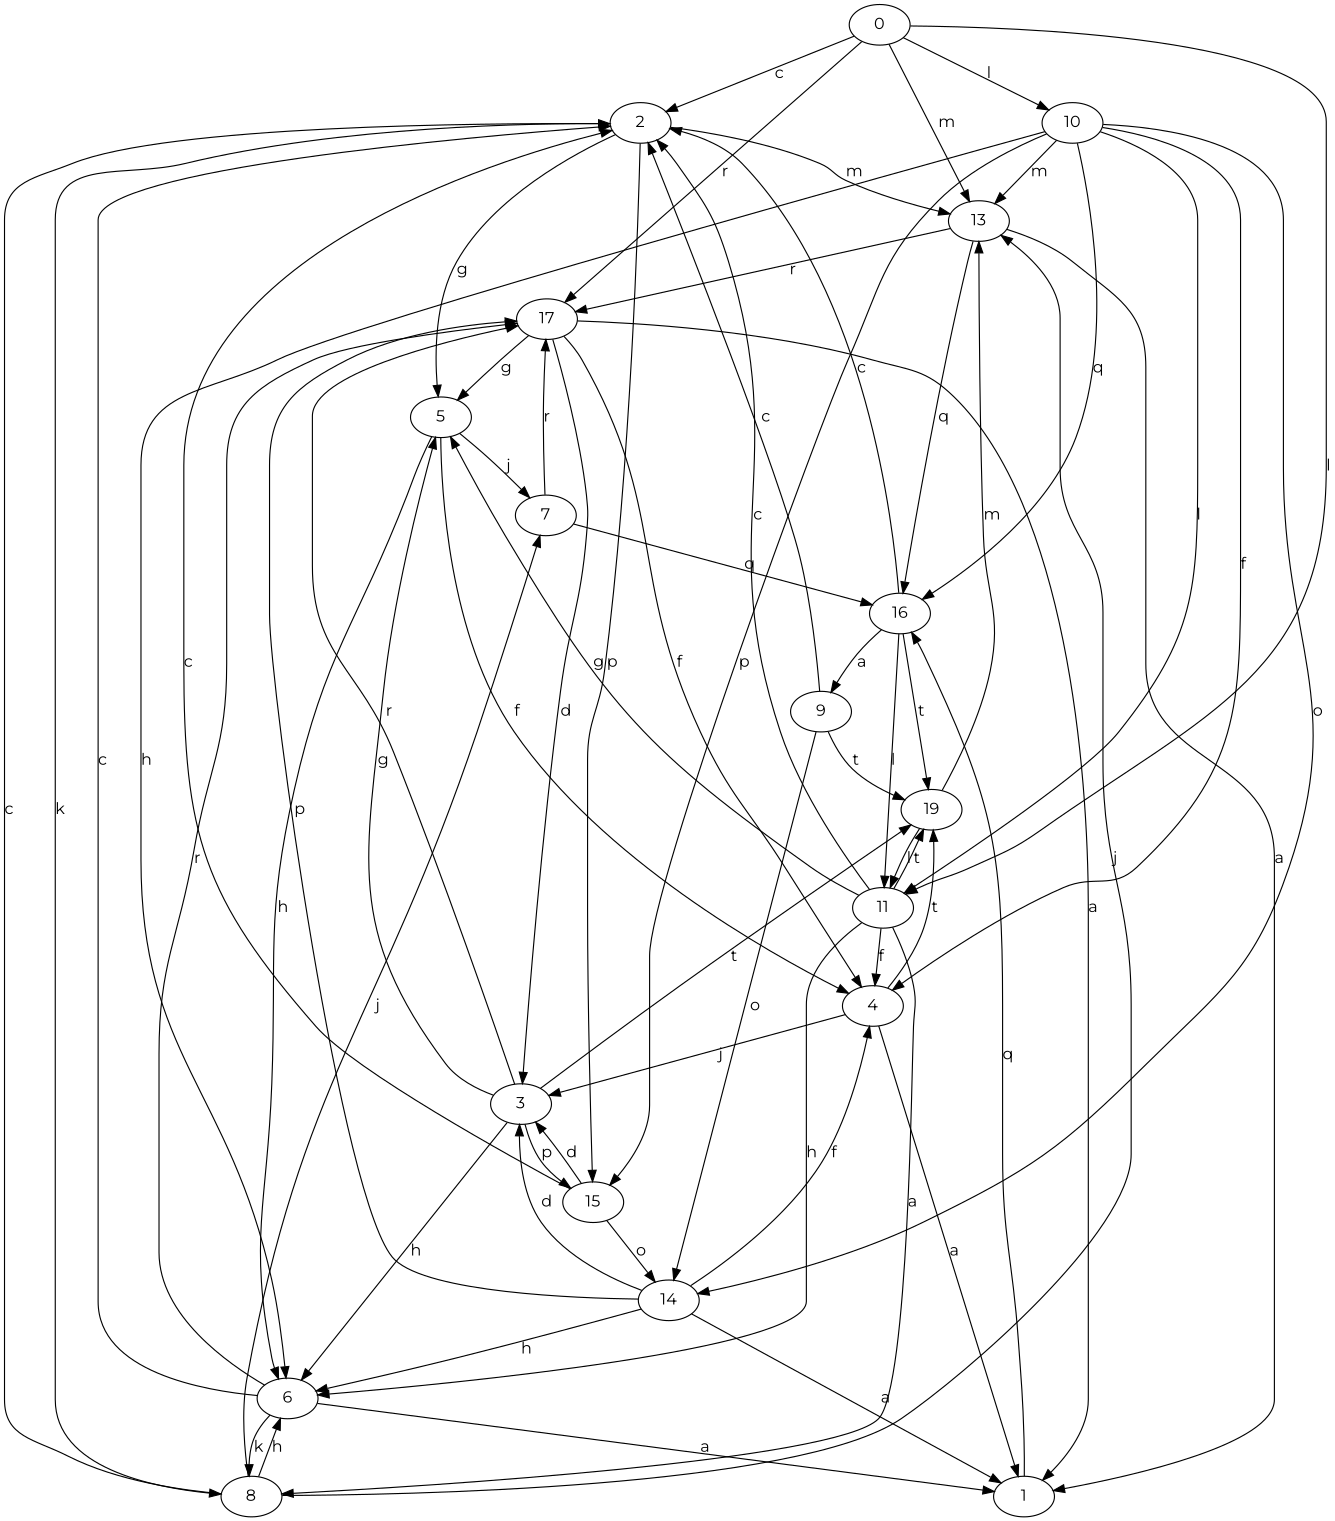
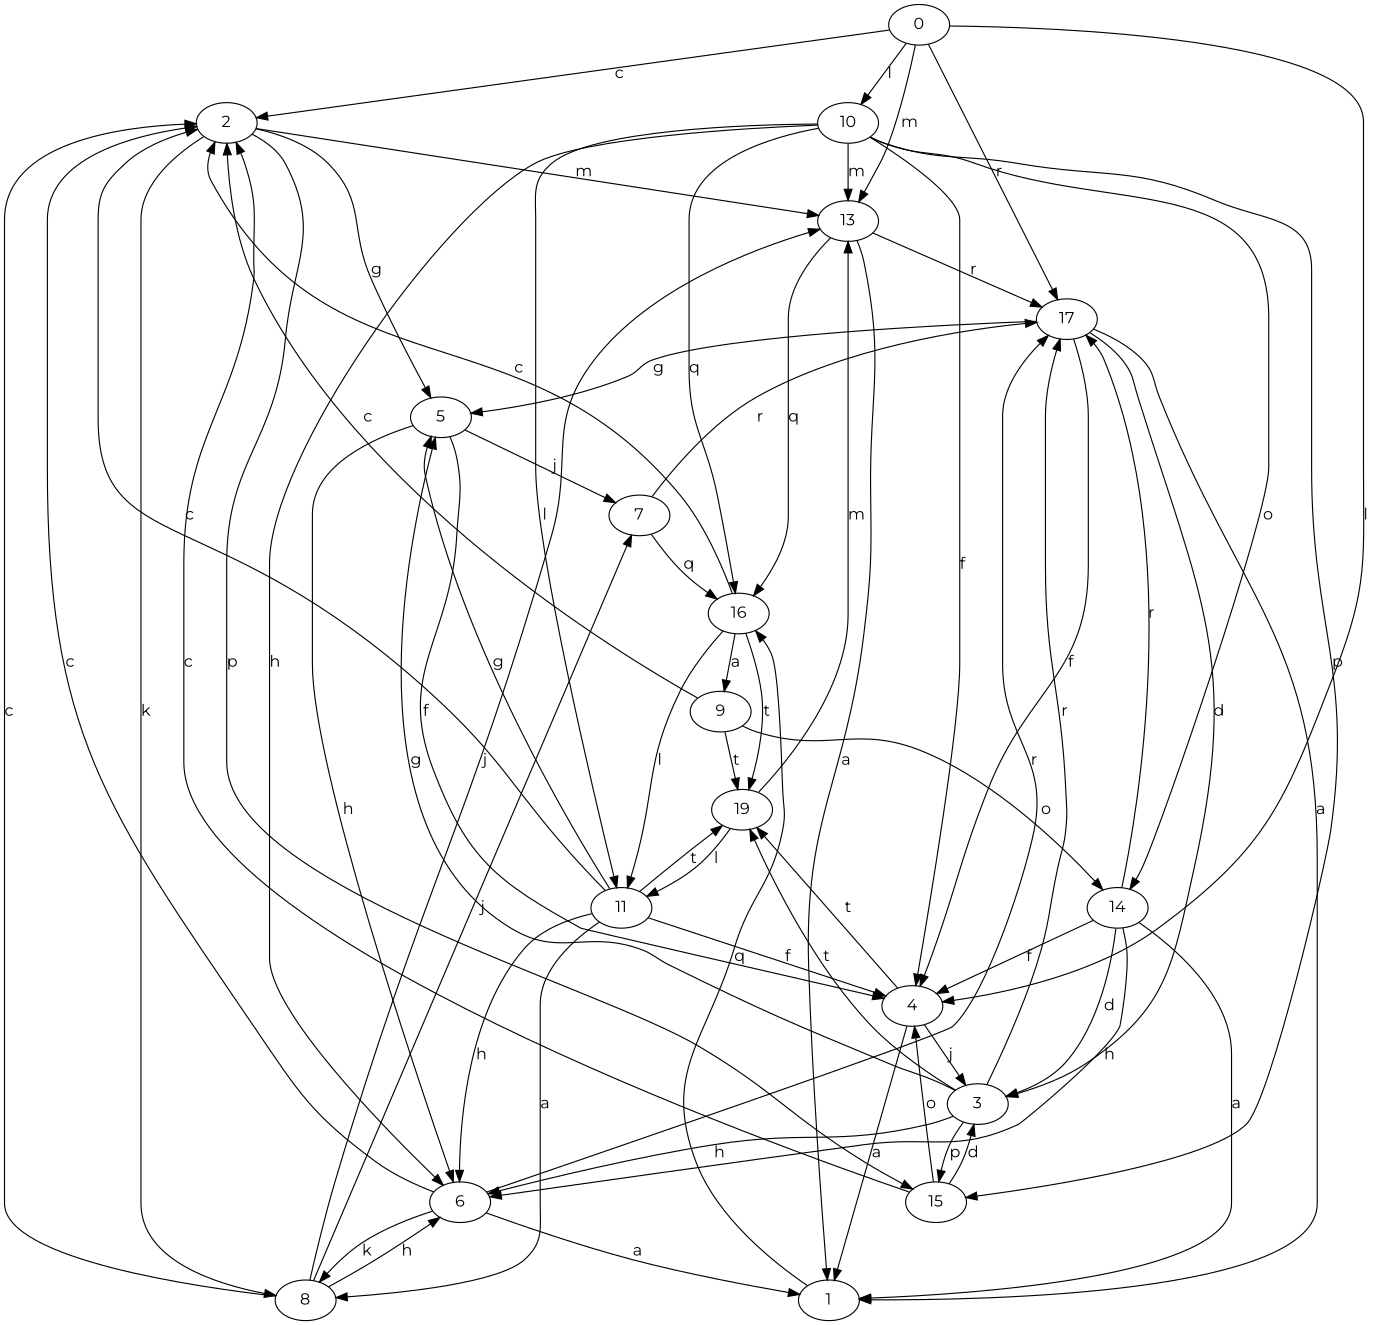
(1326, 386) -> (1363, 446)
(300, 810) -> (1151, 614)
(627, 1247) -> (924, 1110)
